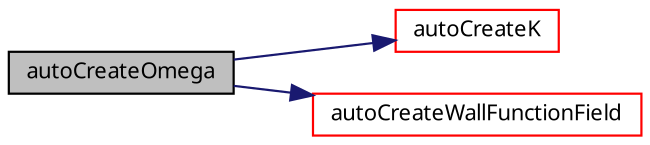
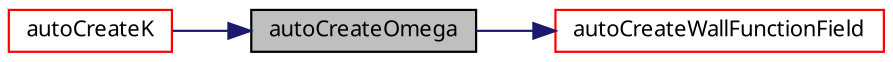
(303, 51) -> (200, 31)
